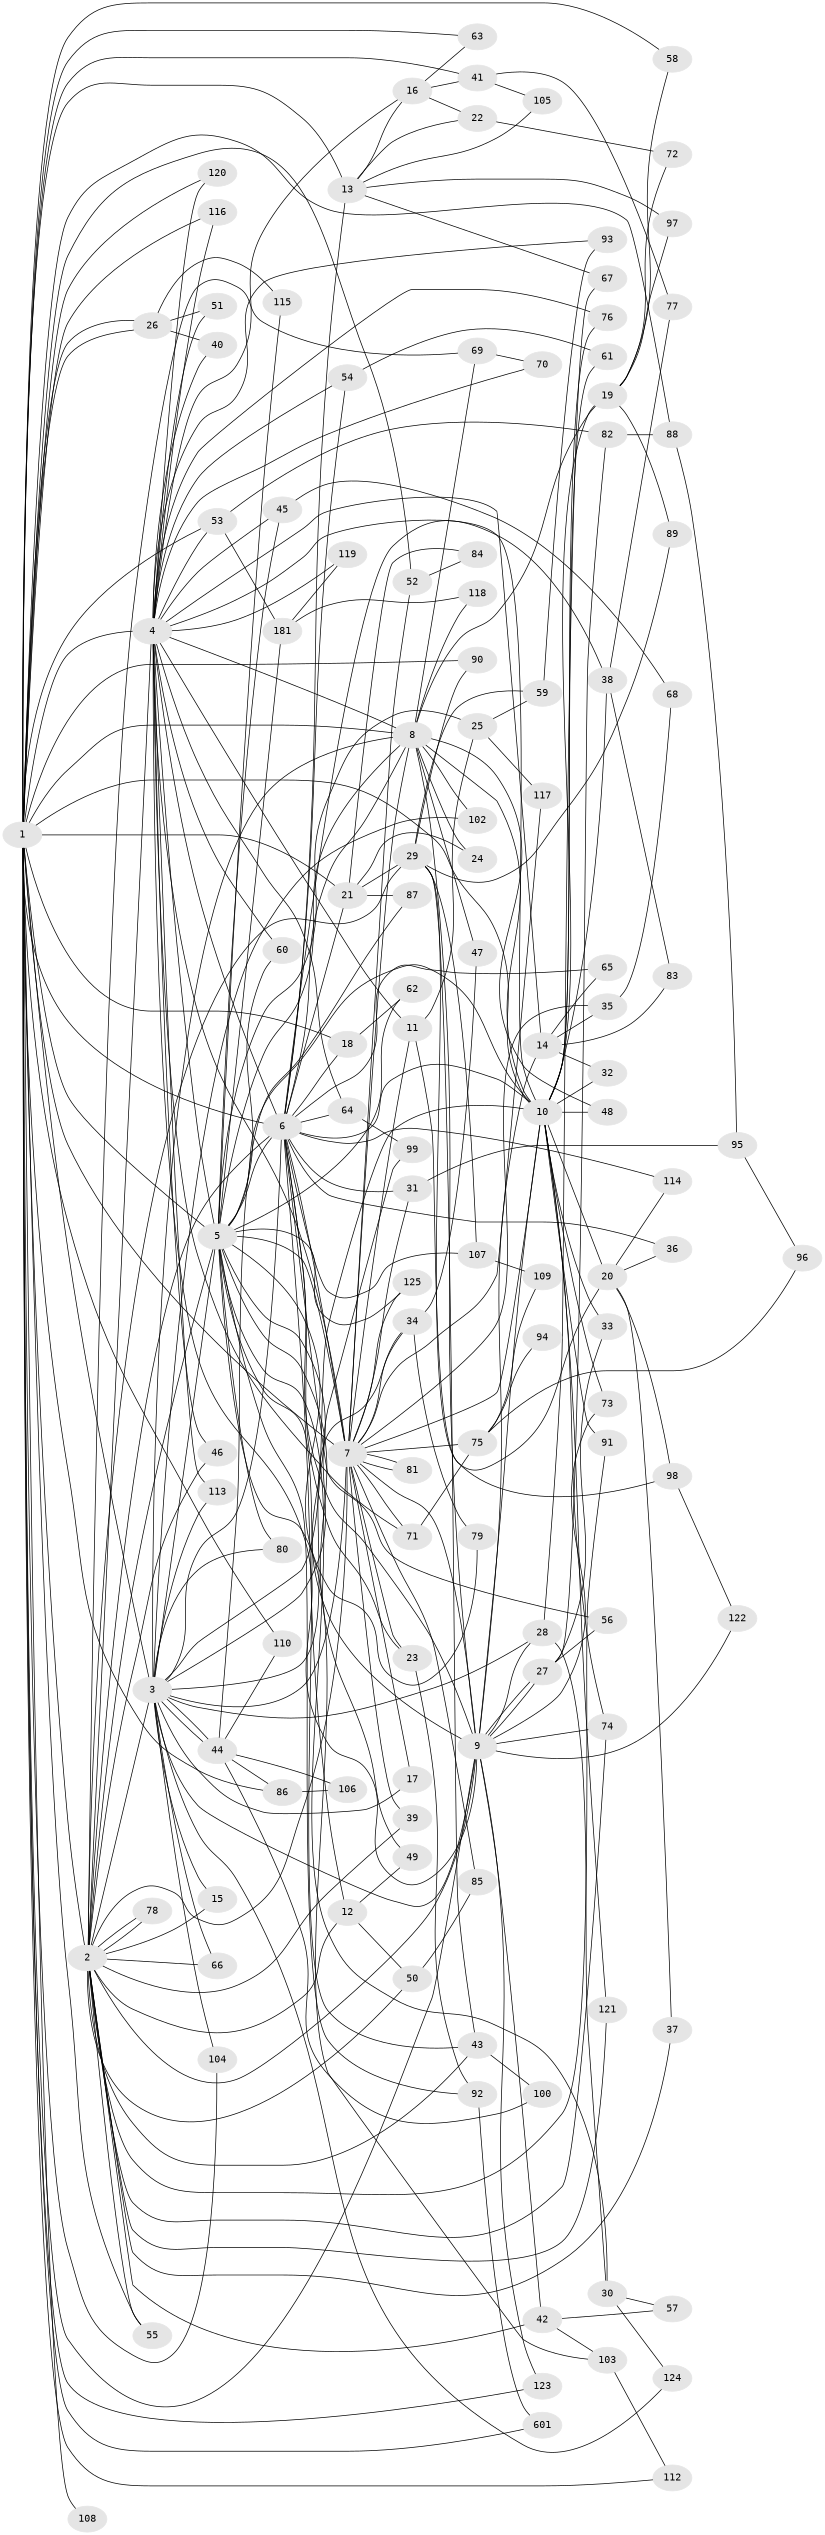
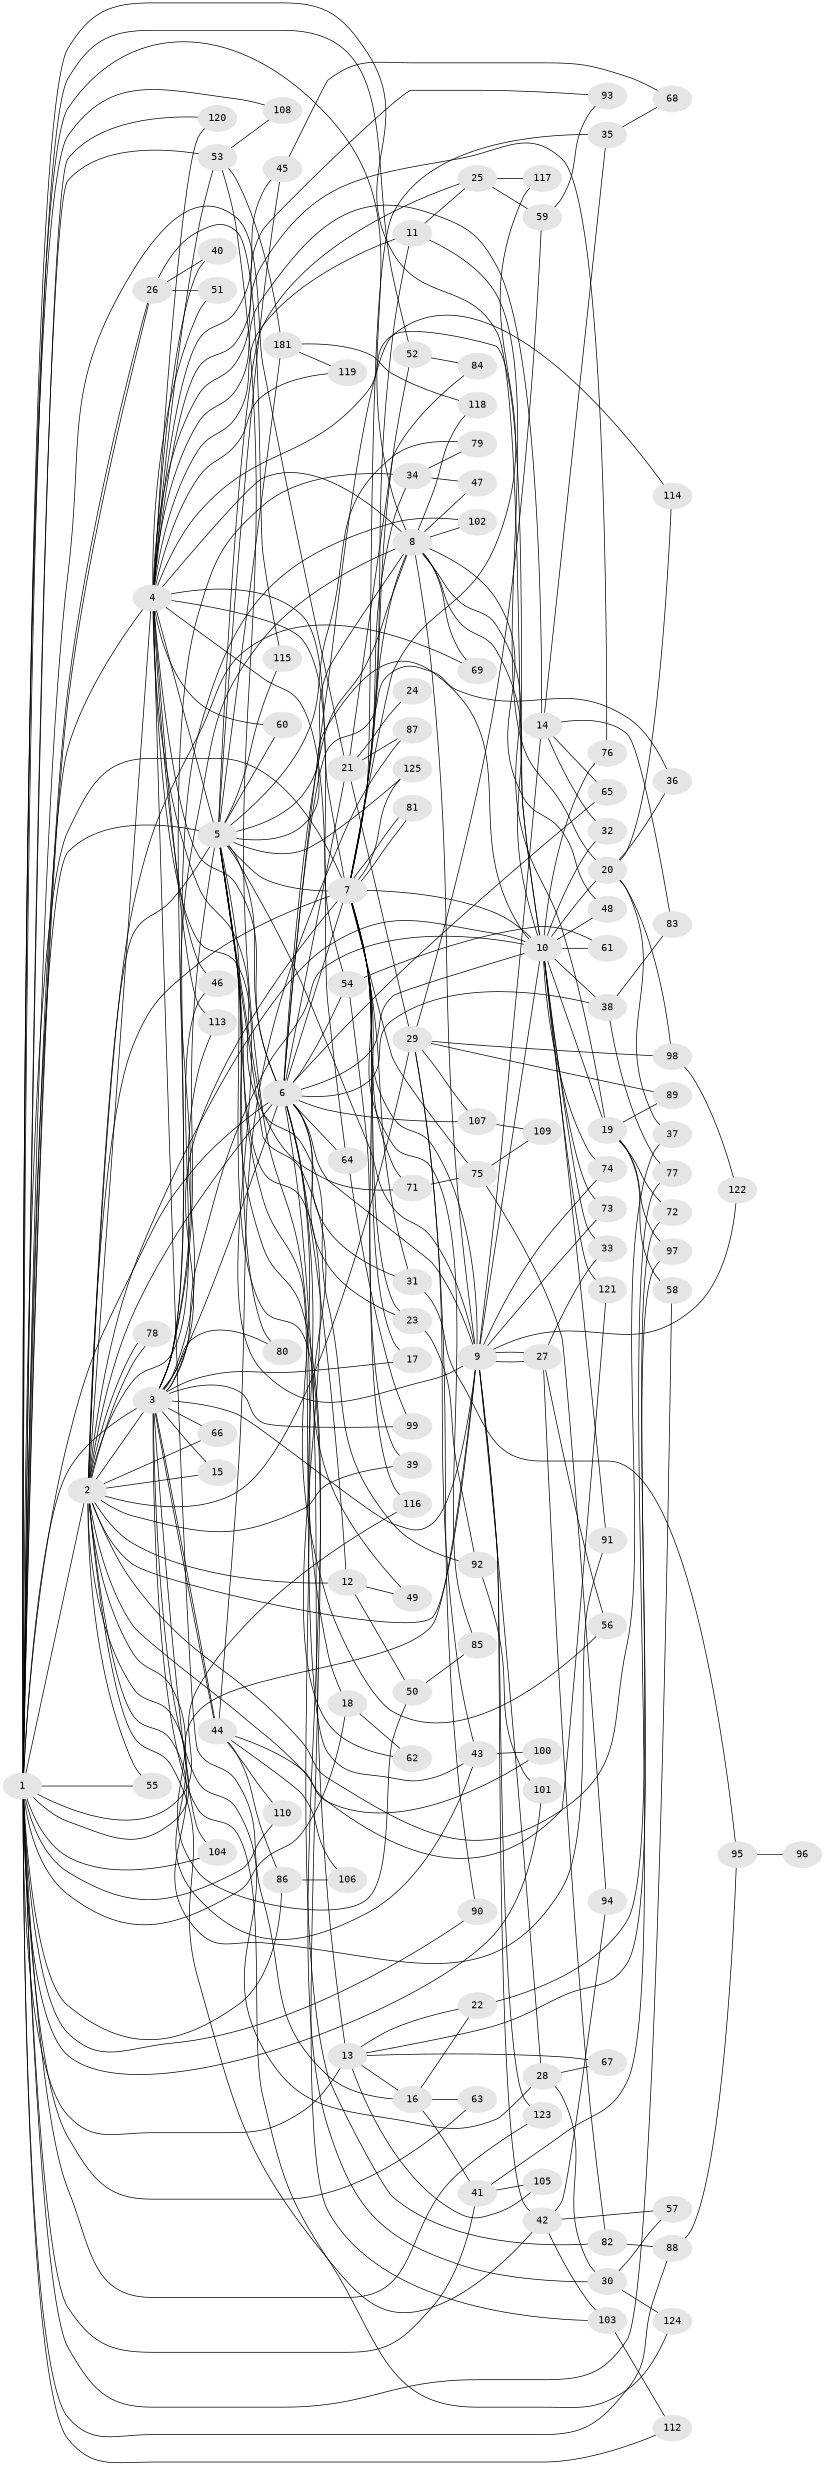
none -> (250, 134)
(190, 332) -> (365, 1122)
(542, 365) -> none
(439, 800) -> none
(654, 1371) -> none
none -> (582, 2079)
(458, 2237) -> (222, 1083)
(542, 2425) -> (542, 1790)
